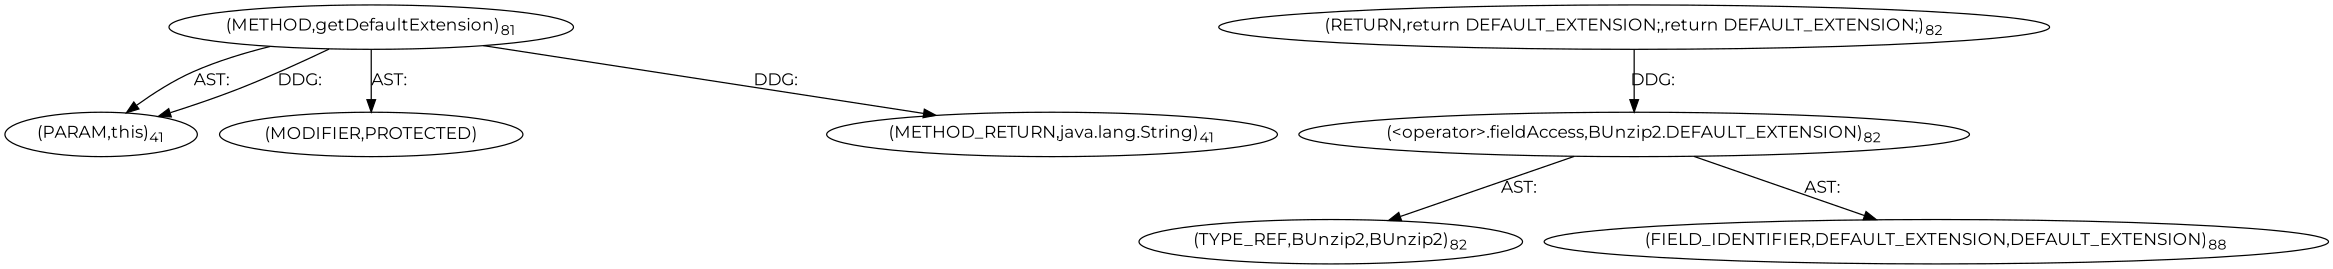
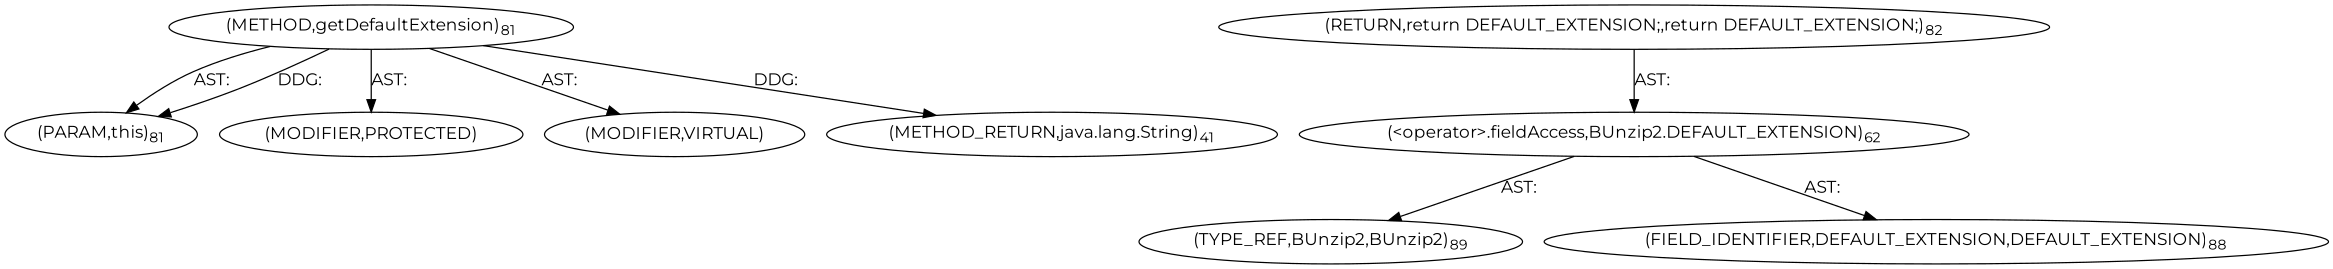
(1655, 81) -> (1655, 81)
(157, 133) -> (157, 133)
(1873, 133) -> (1873, 133)
none -> (675, 134)
(1459, 240) -> (1459, 240)
